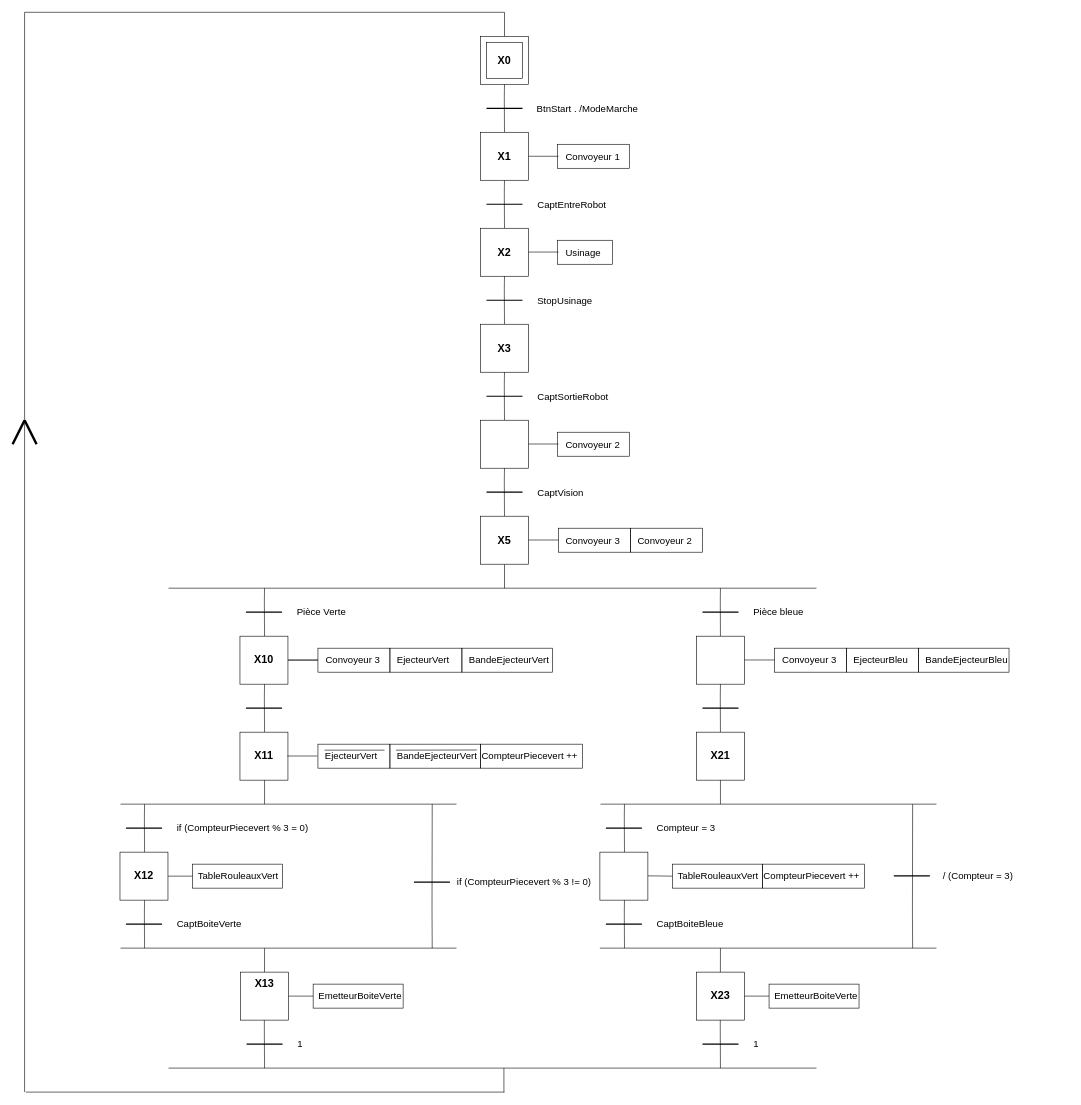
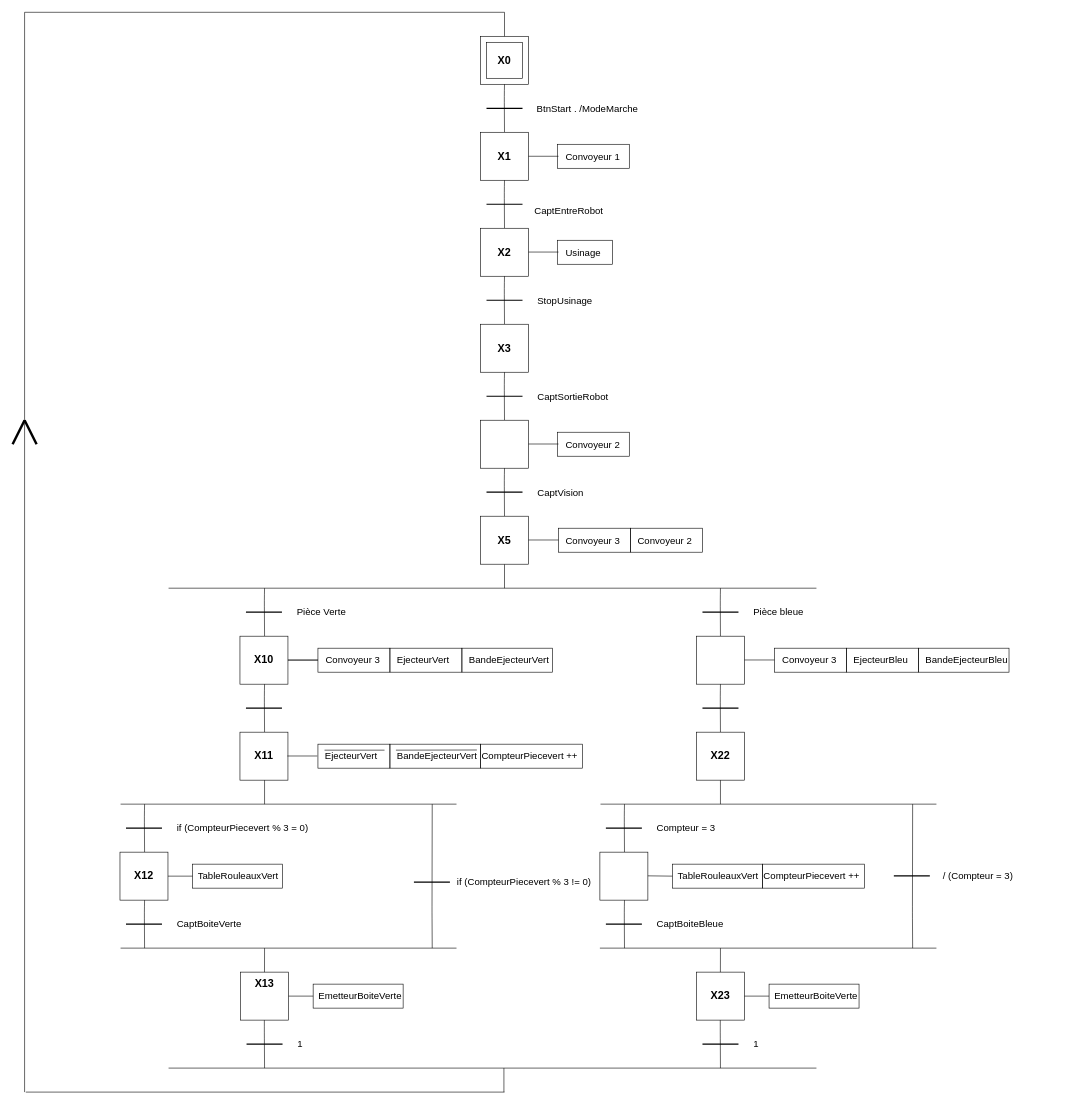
(607, 204) -> (604, 210)
(720, 756) -> (720, 756)
